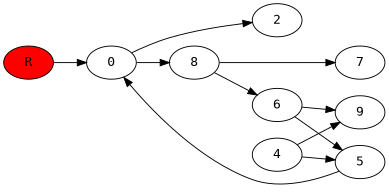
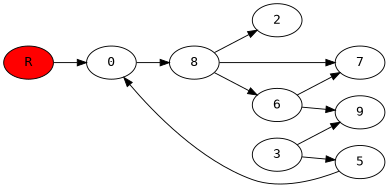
(186, 33) -> (232, 44)
(313, 129) -> (315, 86)
(277, 155) -> (277, 155)
